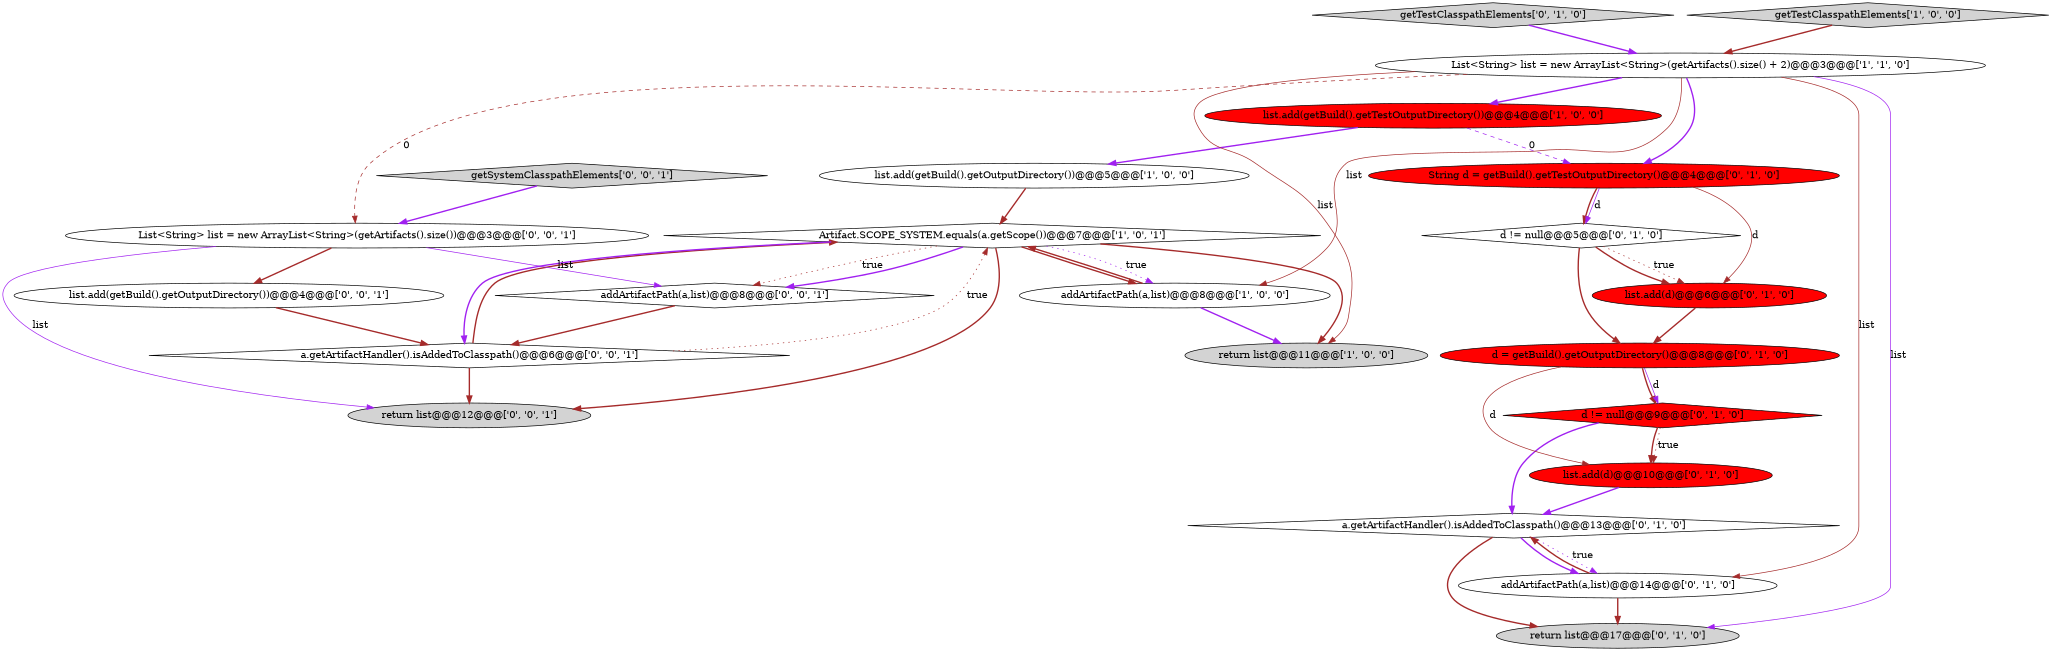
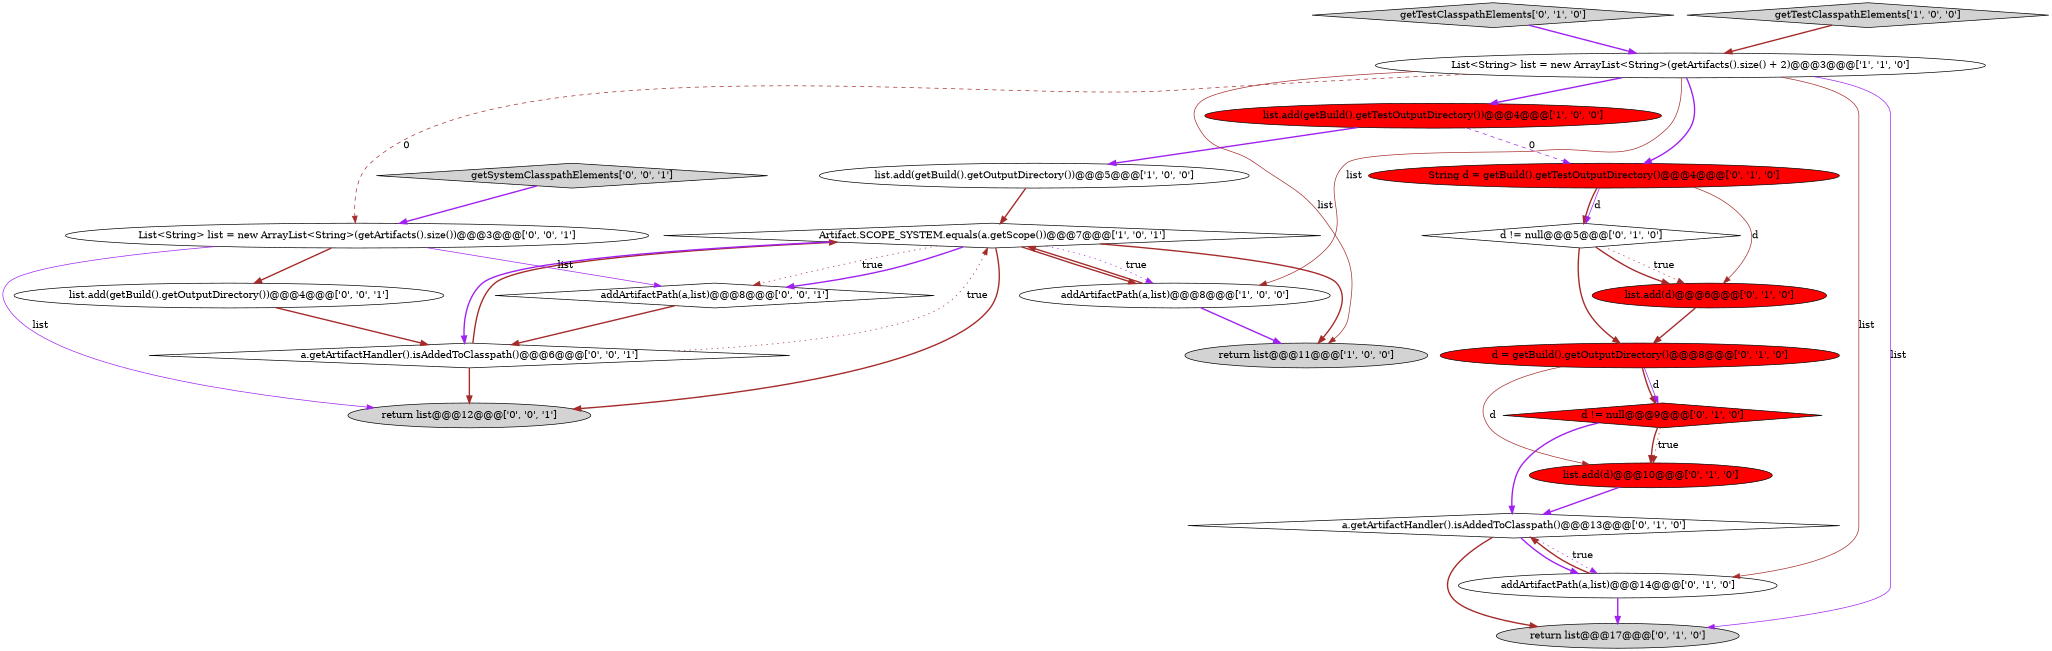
(1618, 607) -> (1618, 607)
